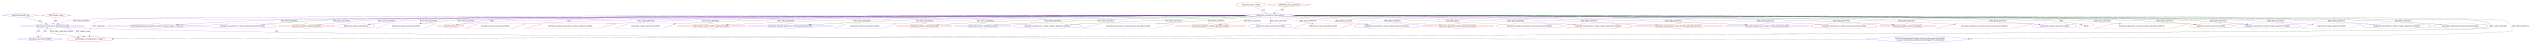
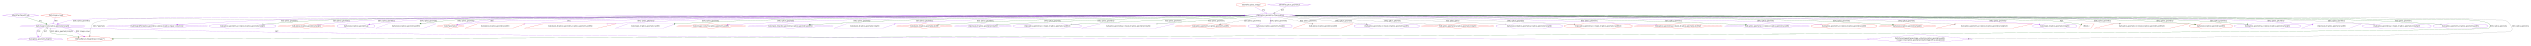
(1289, 5) -> (1289, 5)
